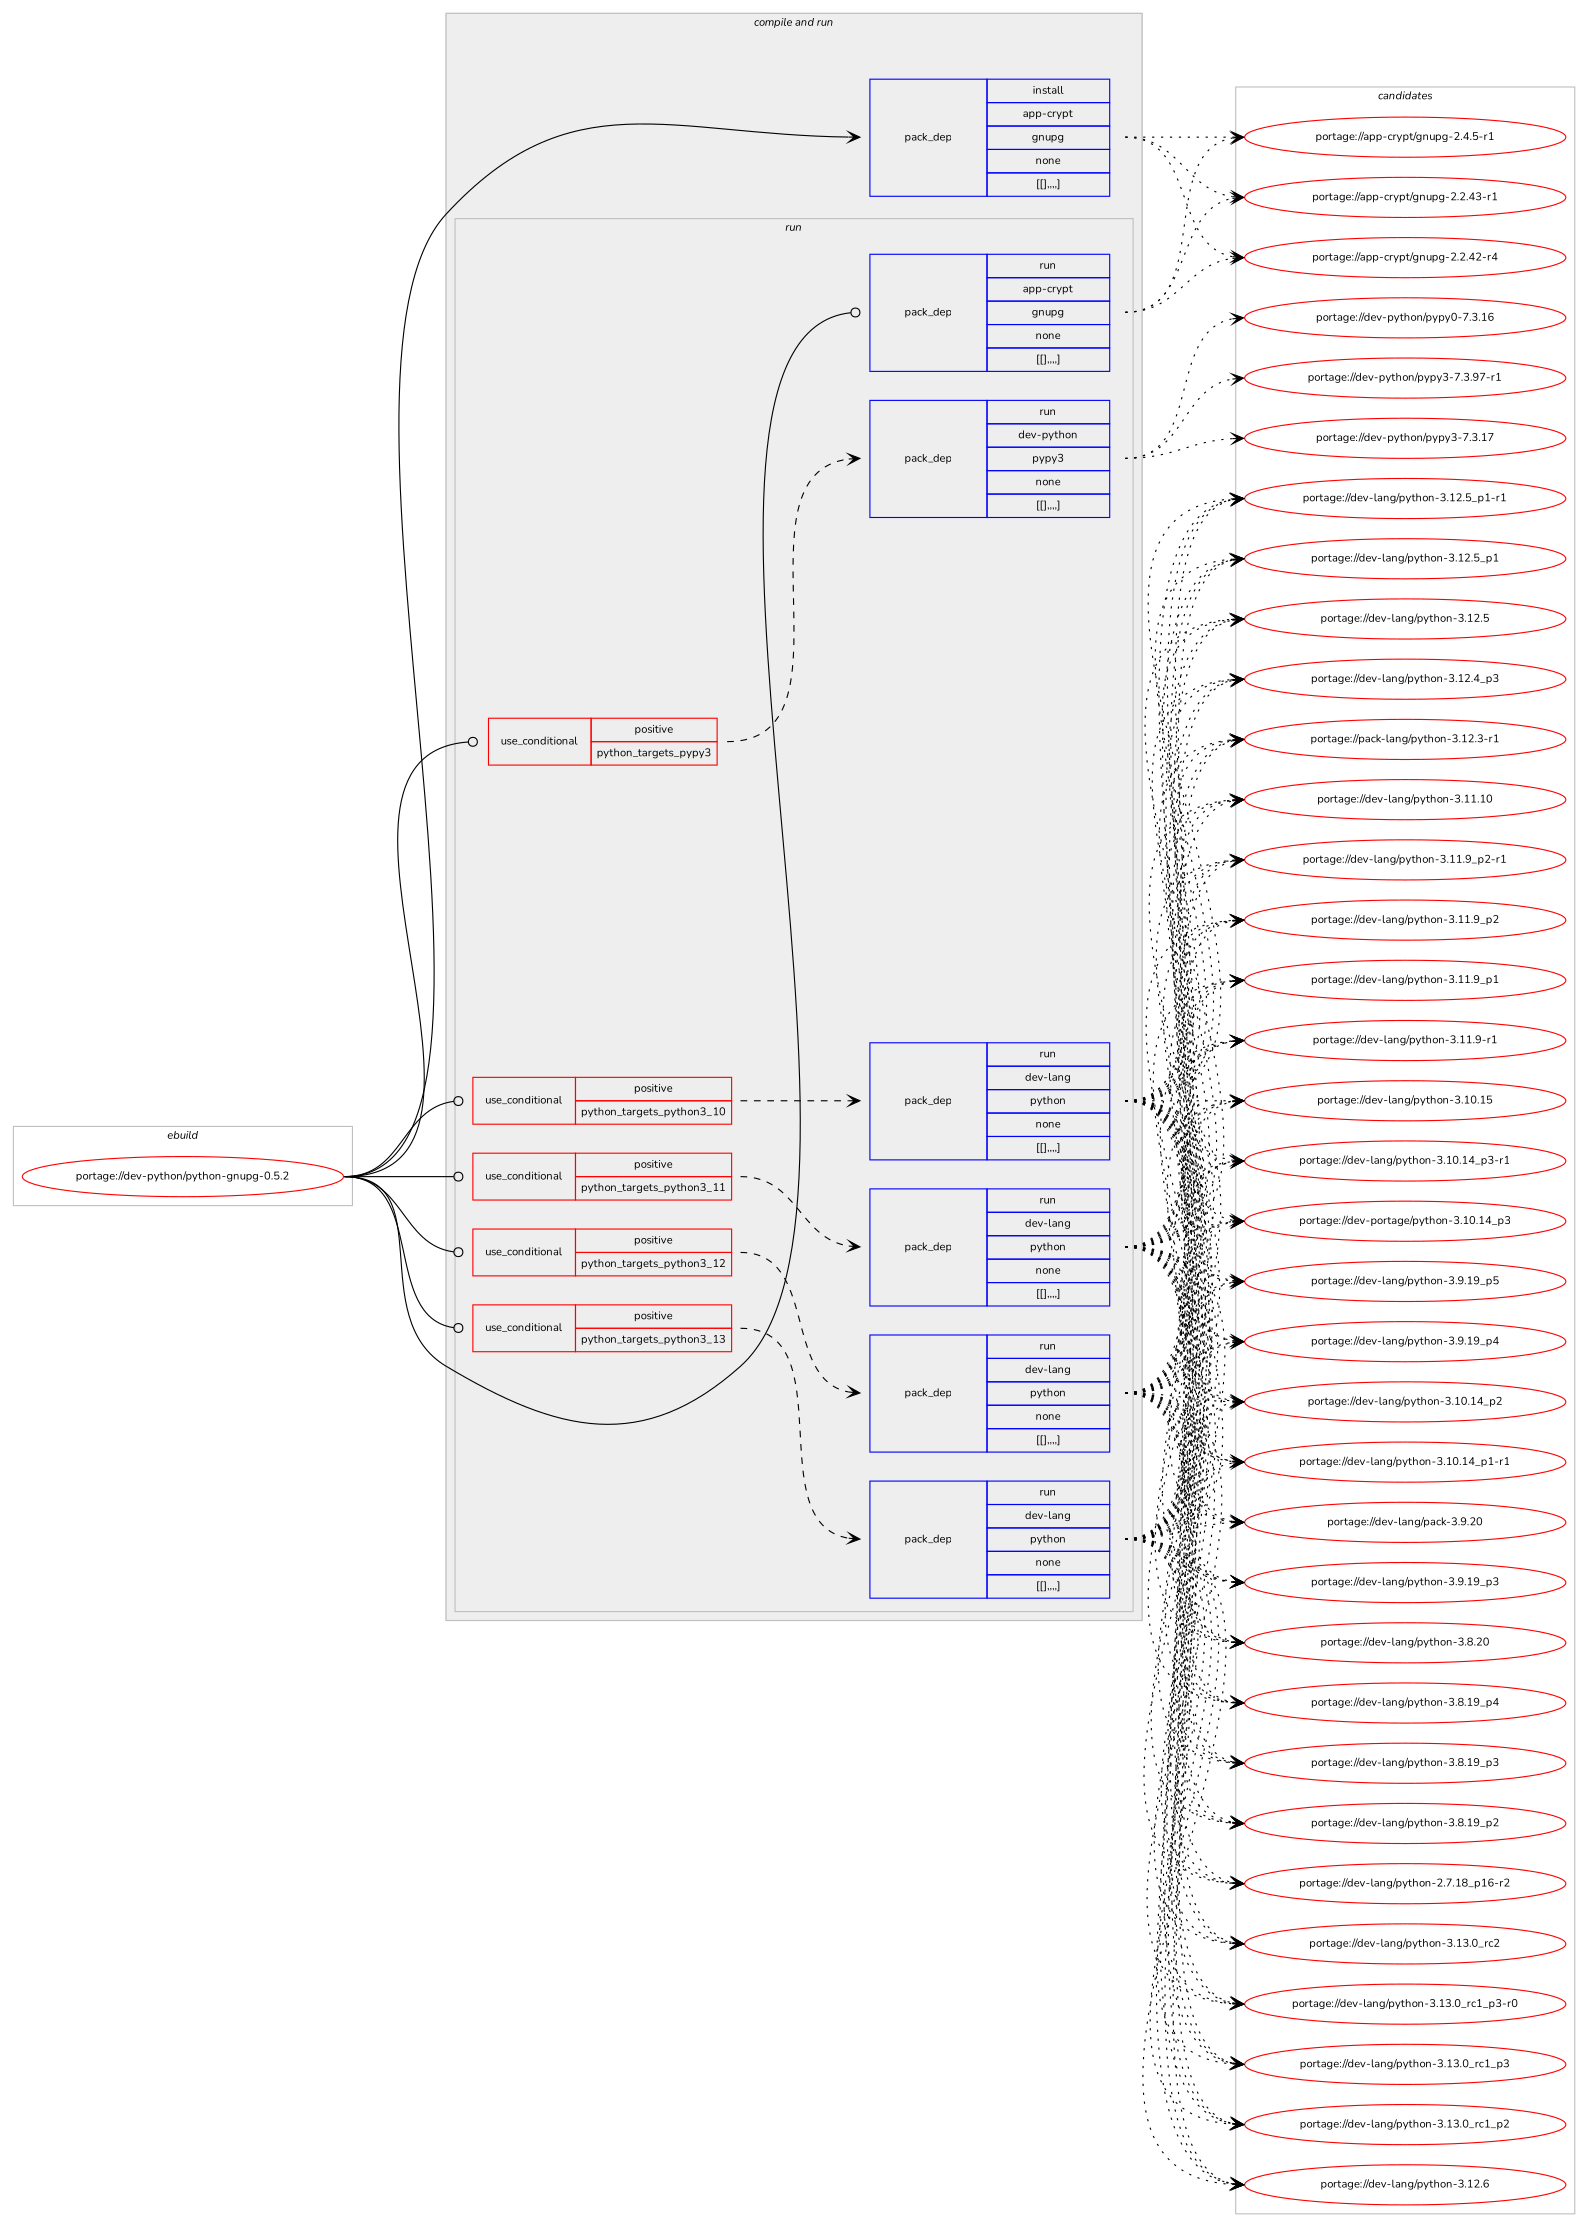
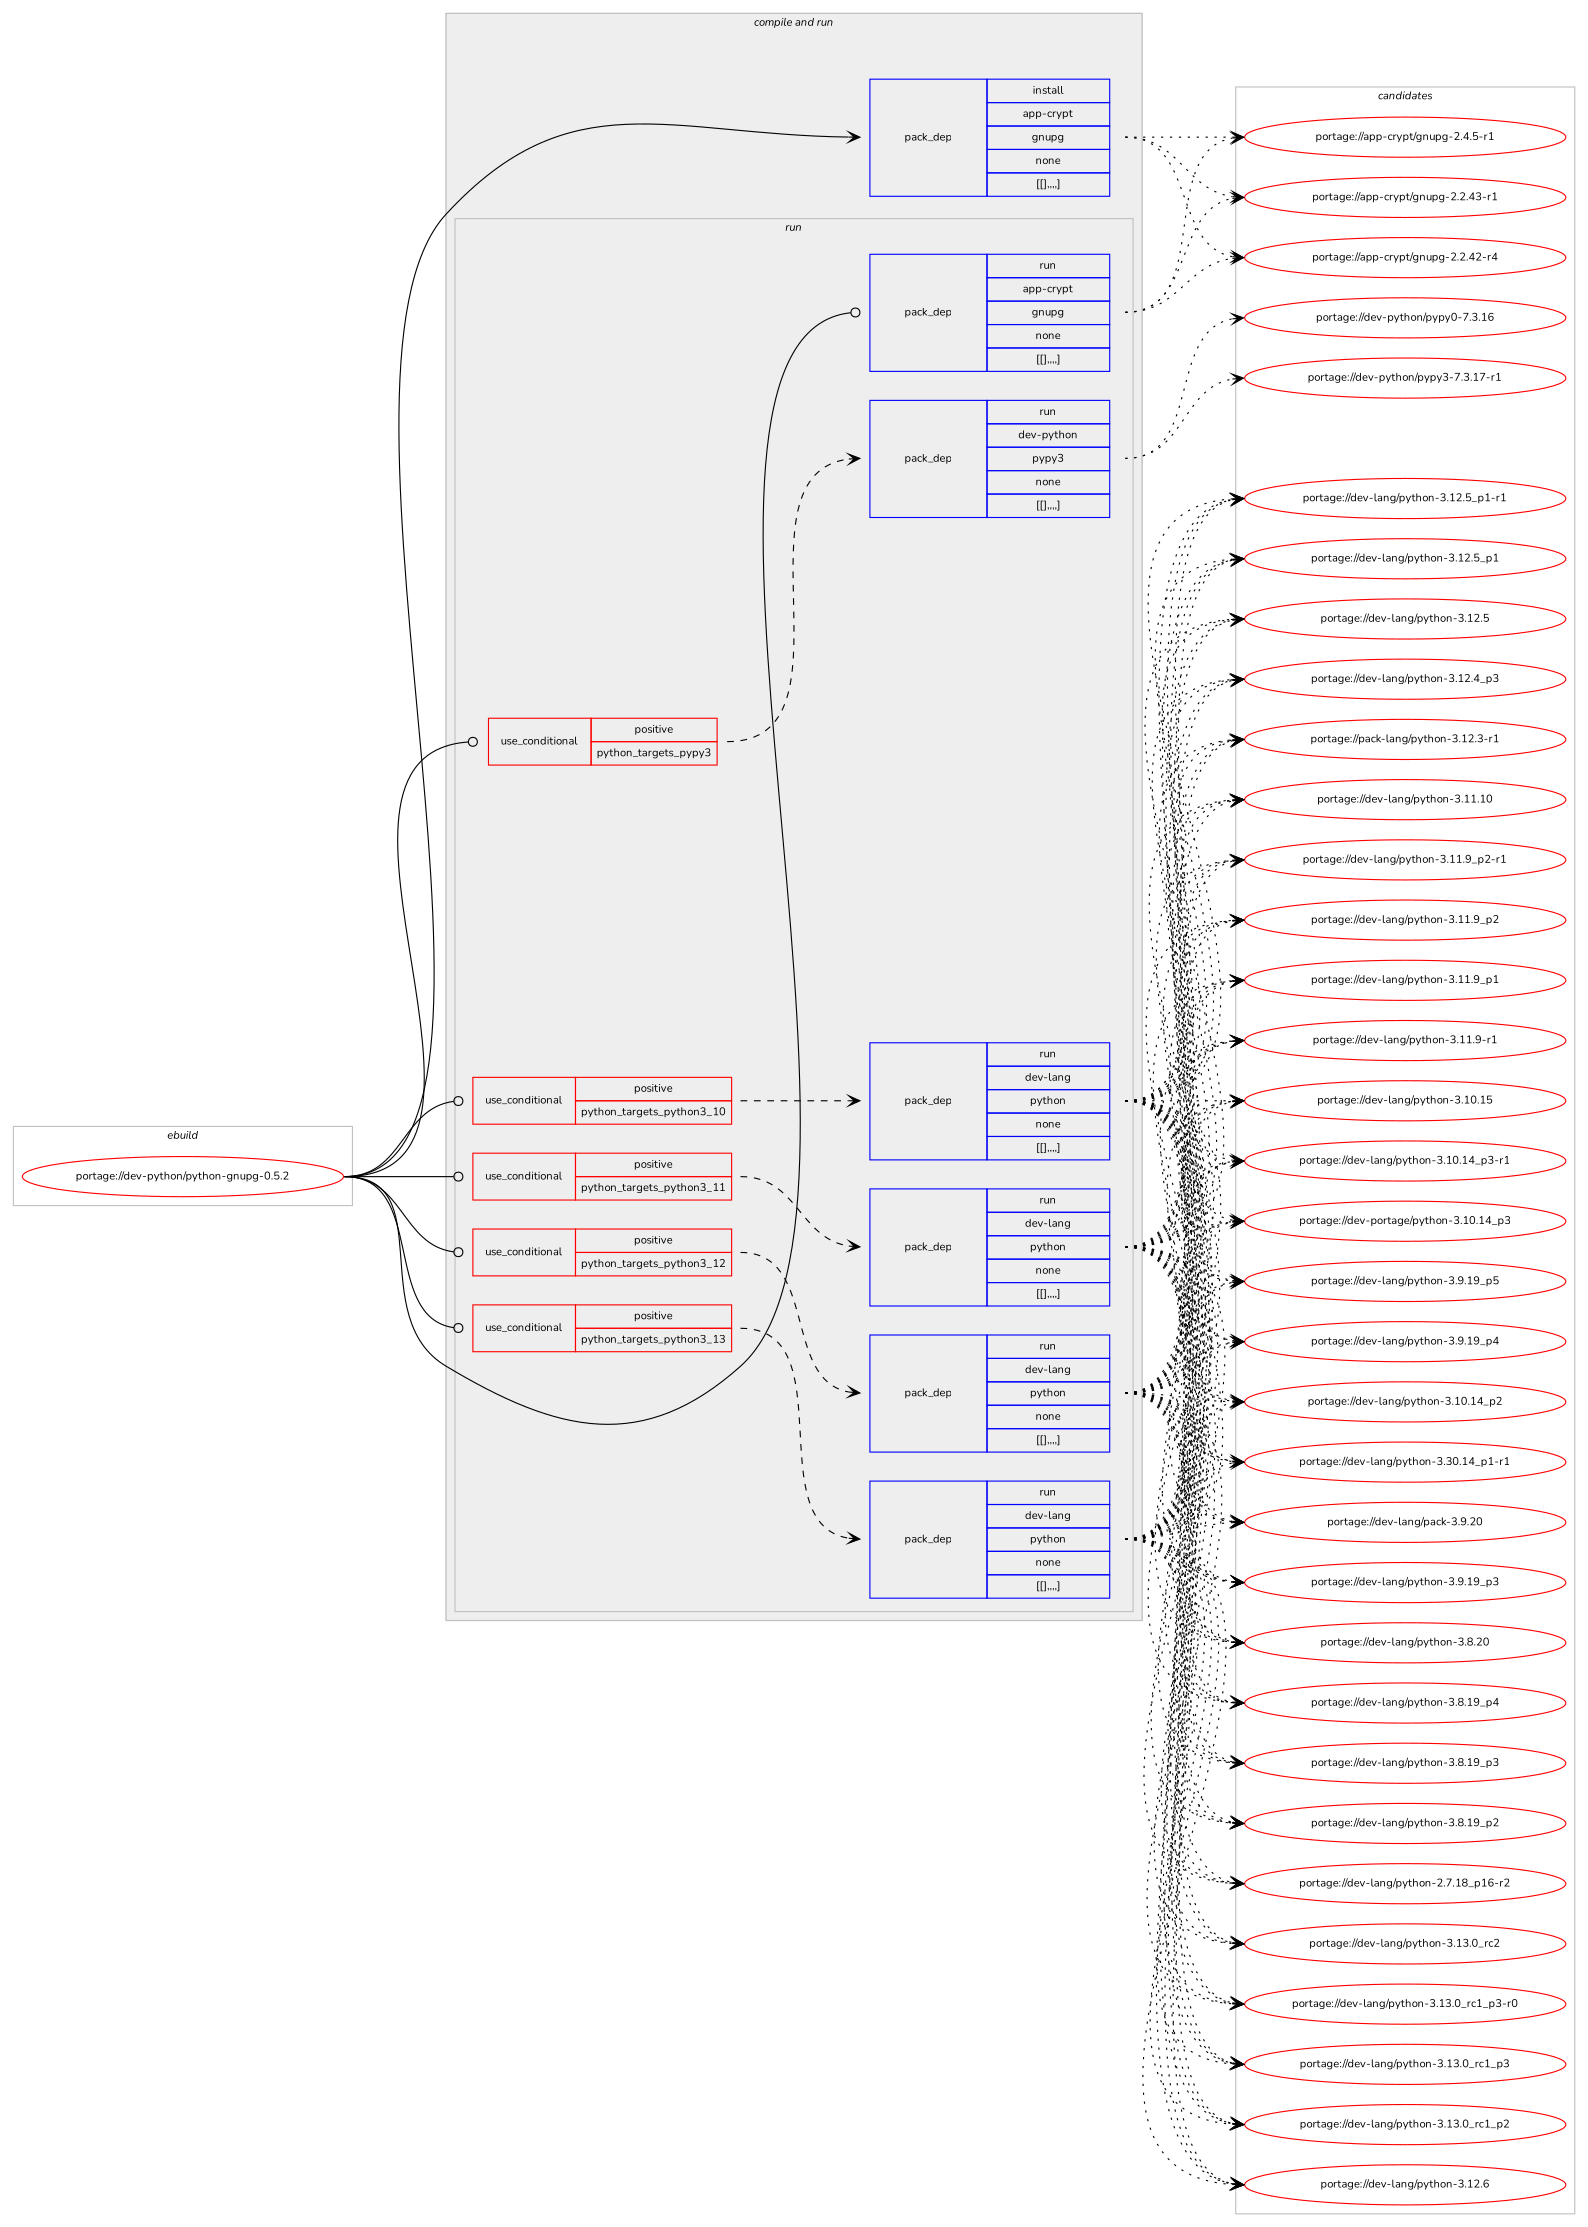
(1405, 378) -> (1405, 378)
(1405, 438) -> none
(1405, 1462) -> (1405, 1462)
